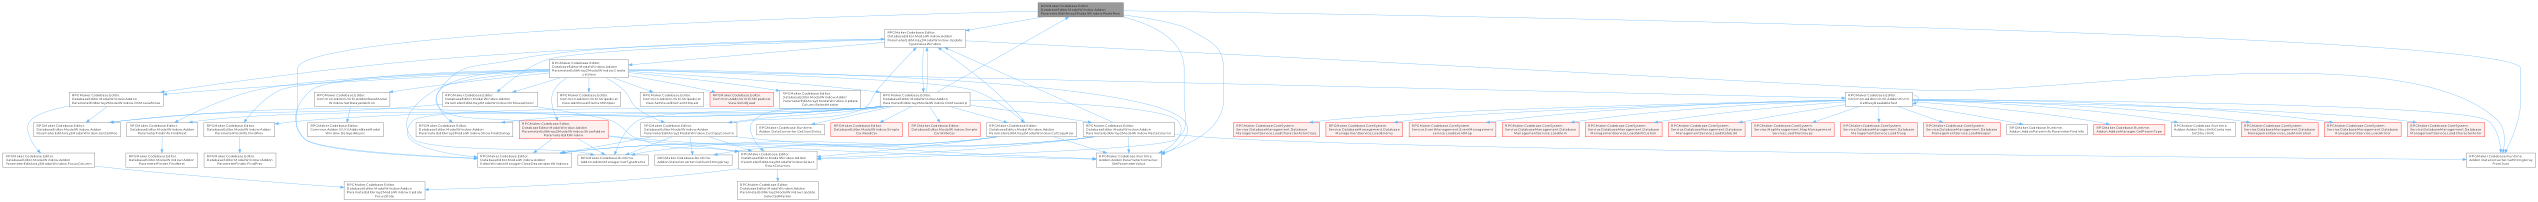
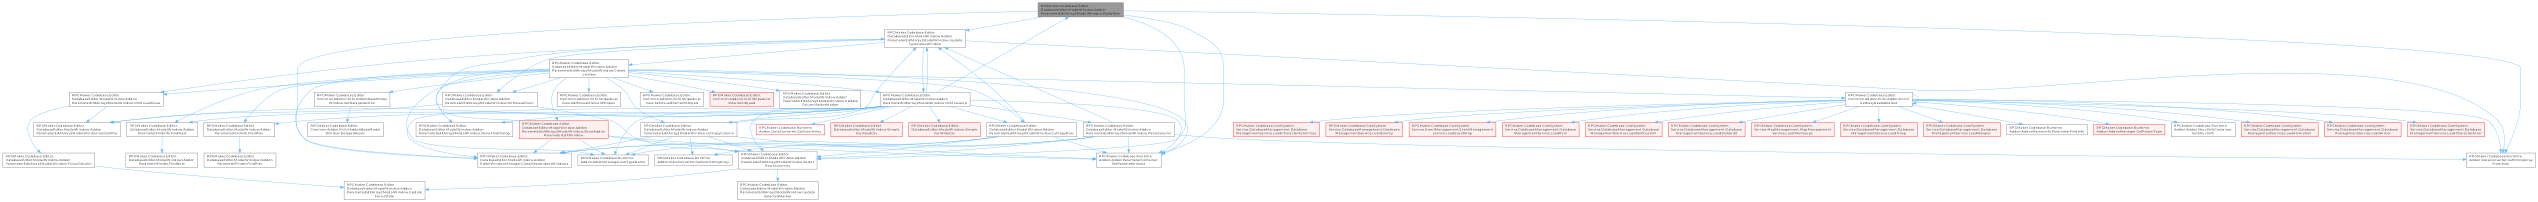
(791, 130) -> (791, 130)
